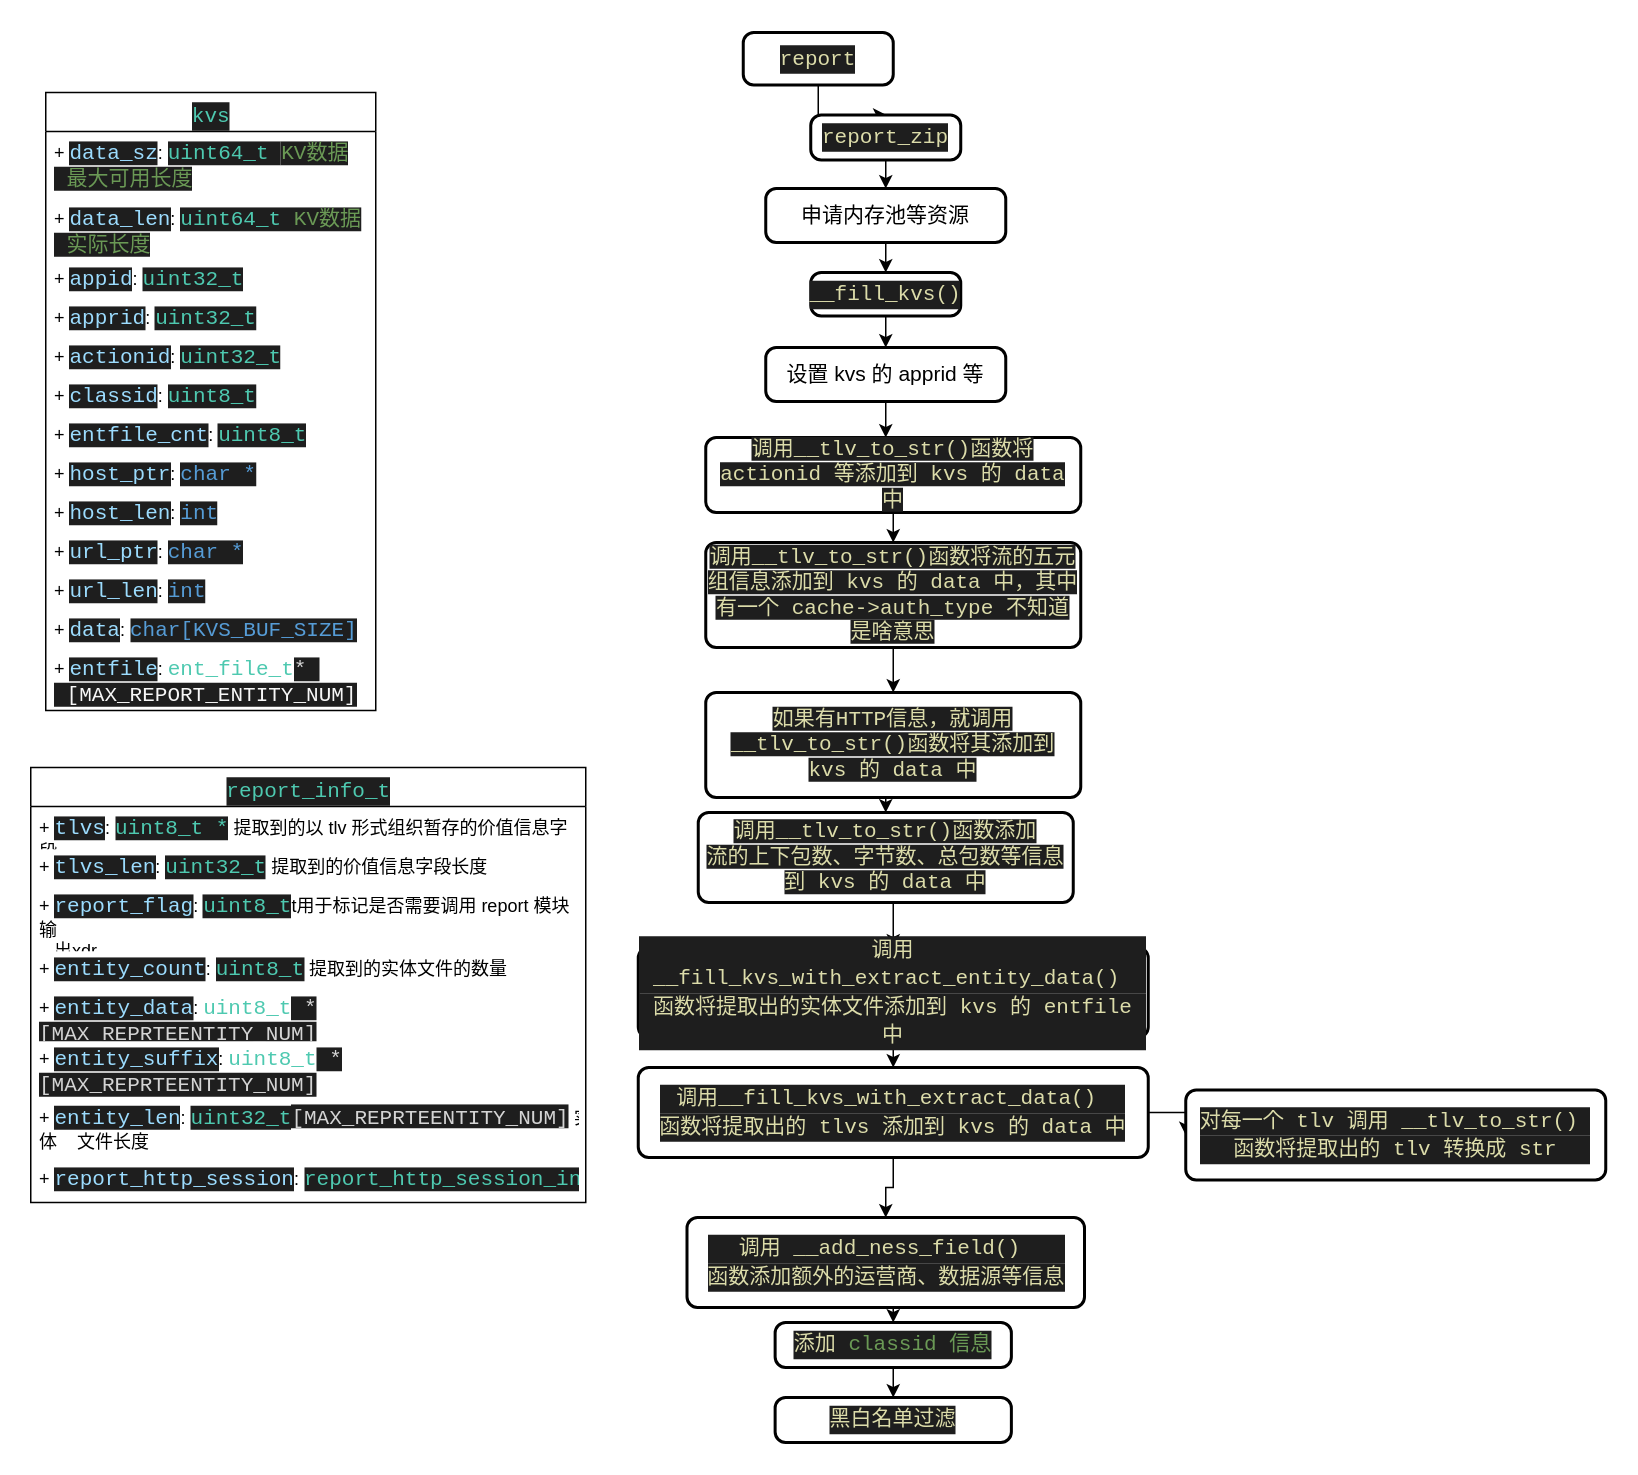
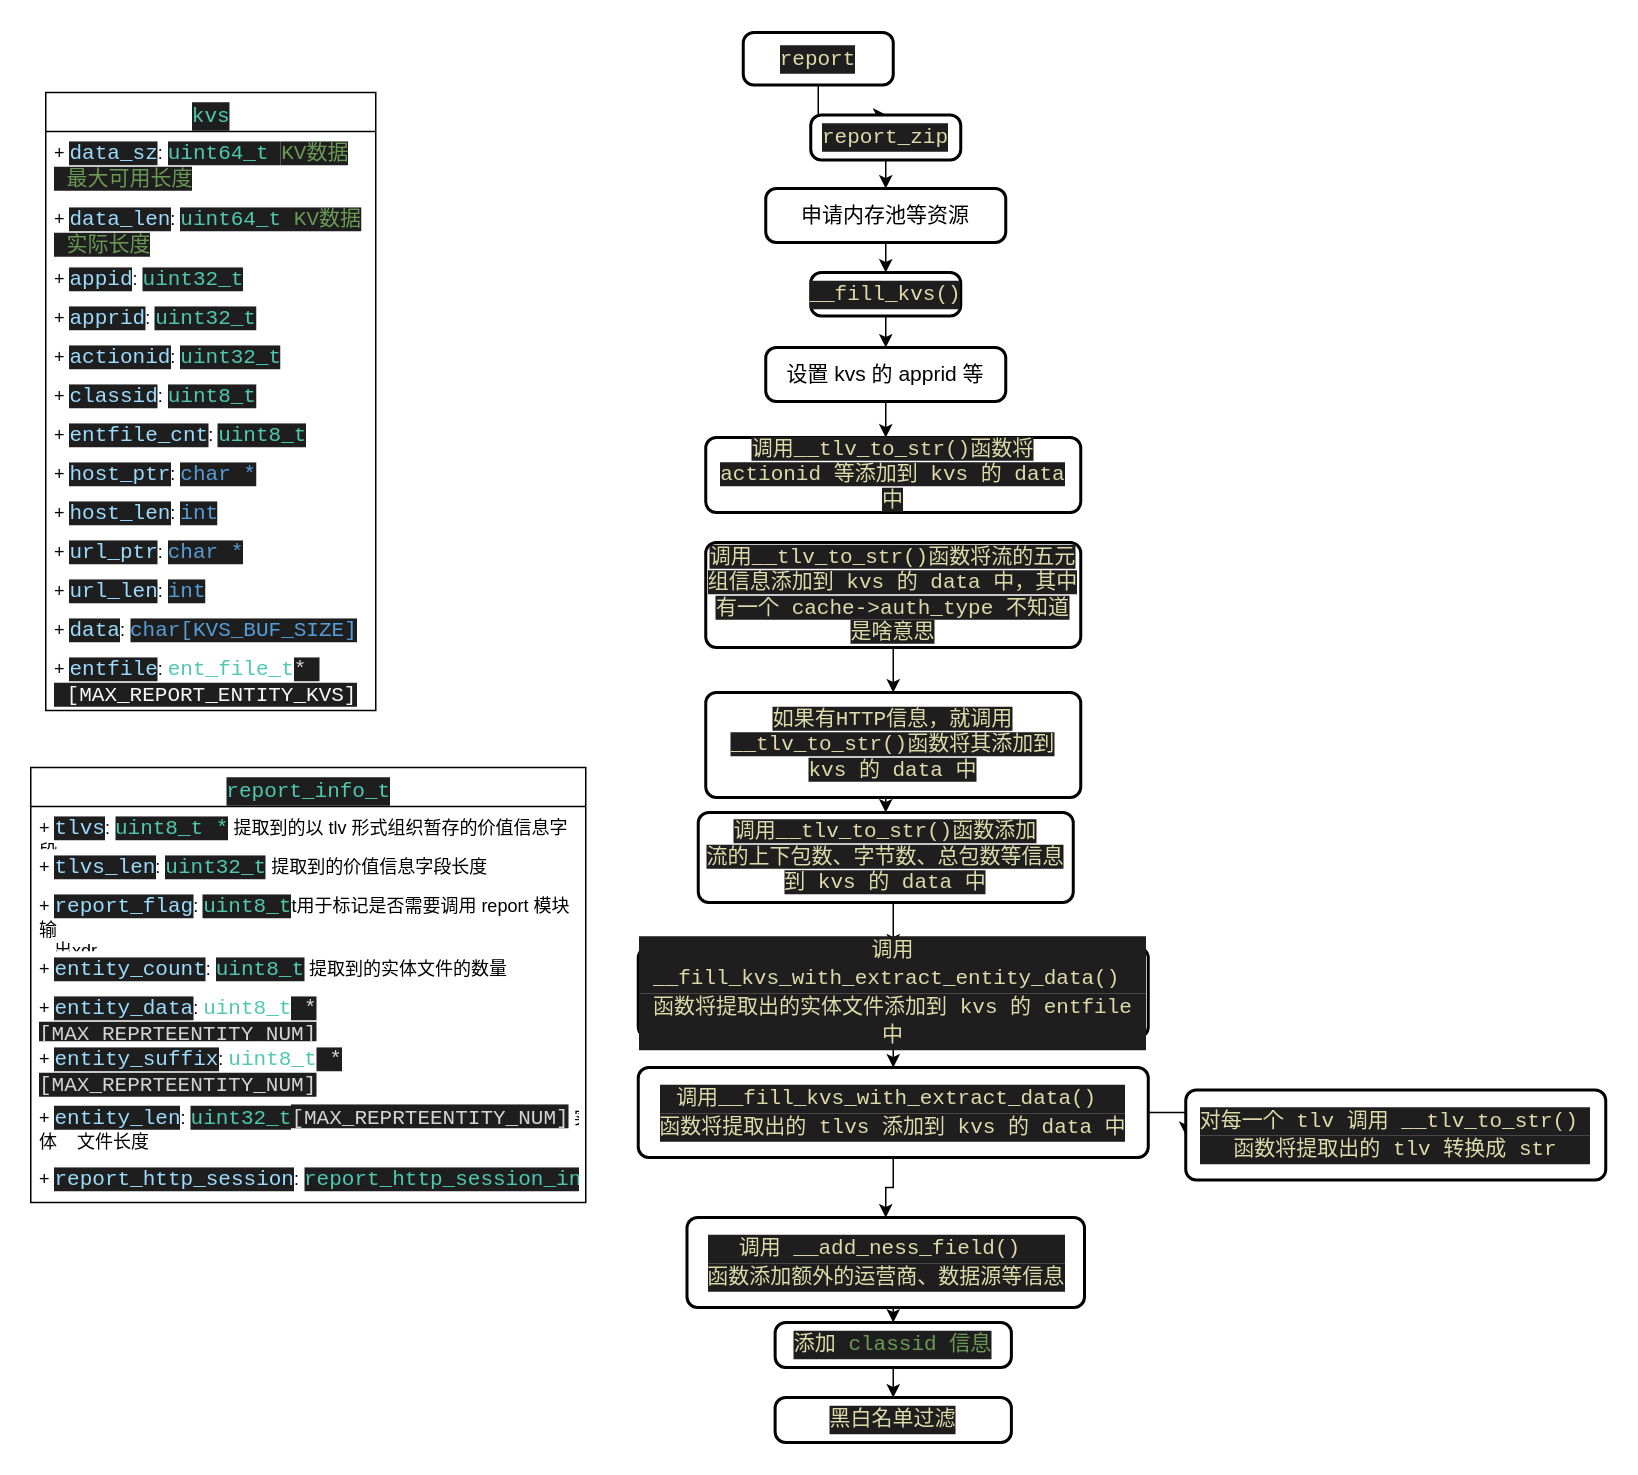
(893, 522) -> none
(171, 679) -> (171, 679)
